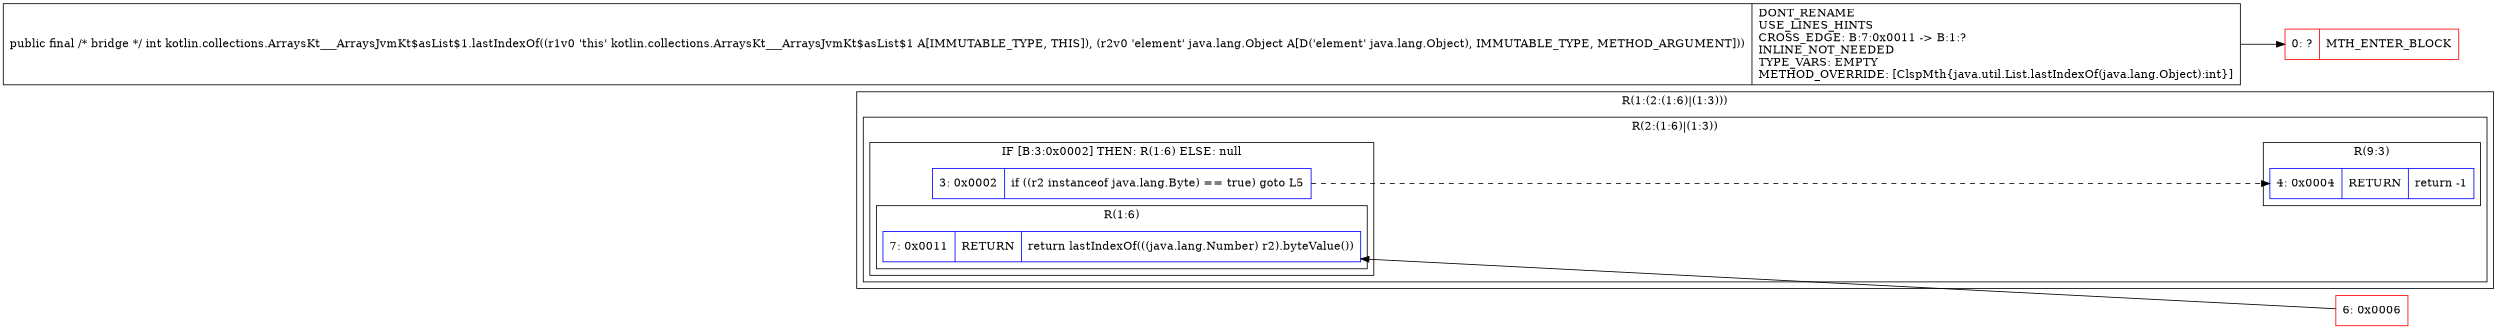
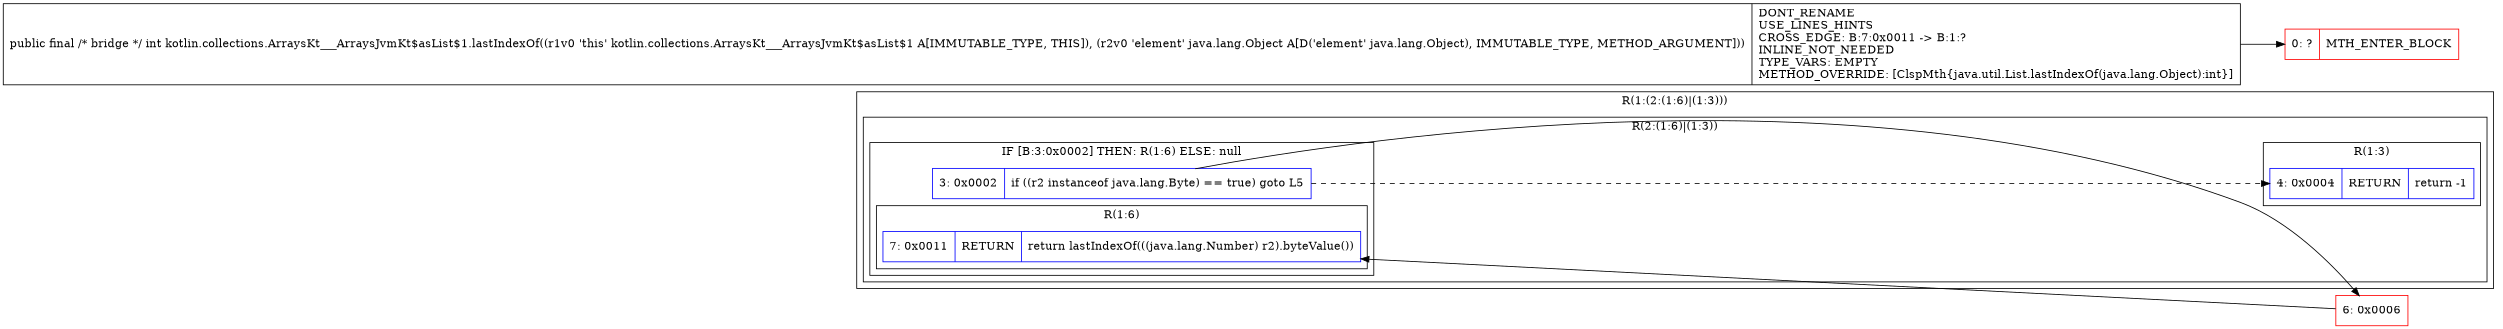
none -> (1793, 122)
(2372, 152) -> (2372, 152)
